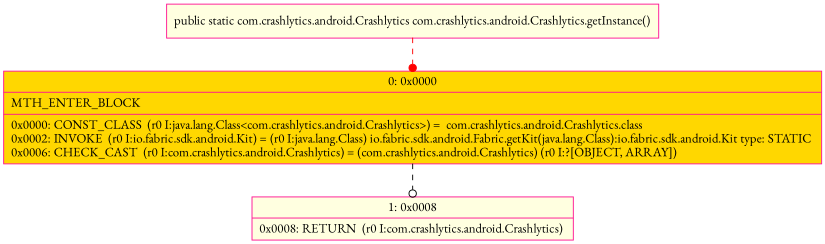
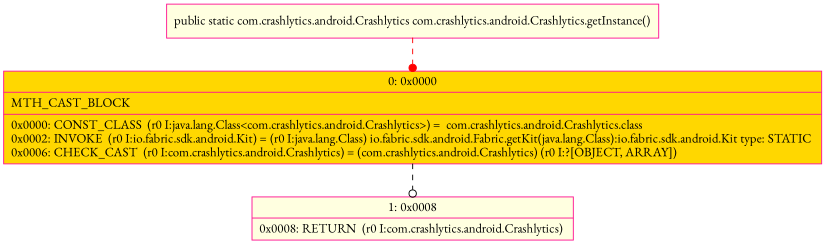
(76, 103) -> (71, 103)
